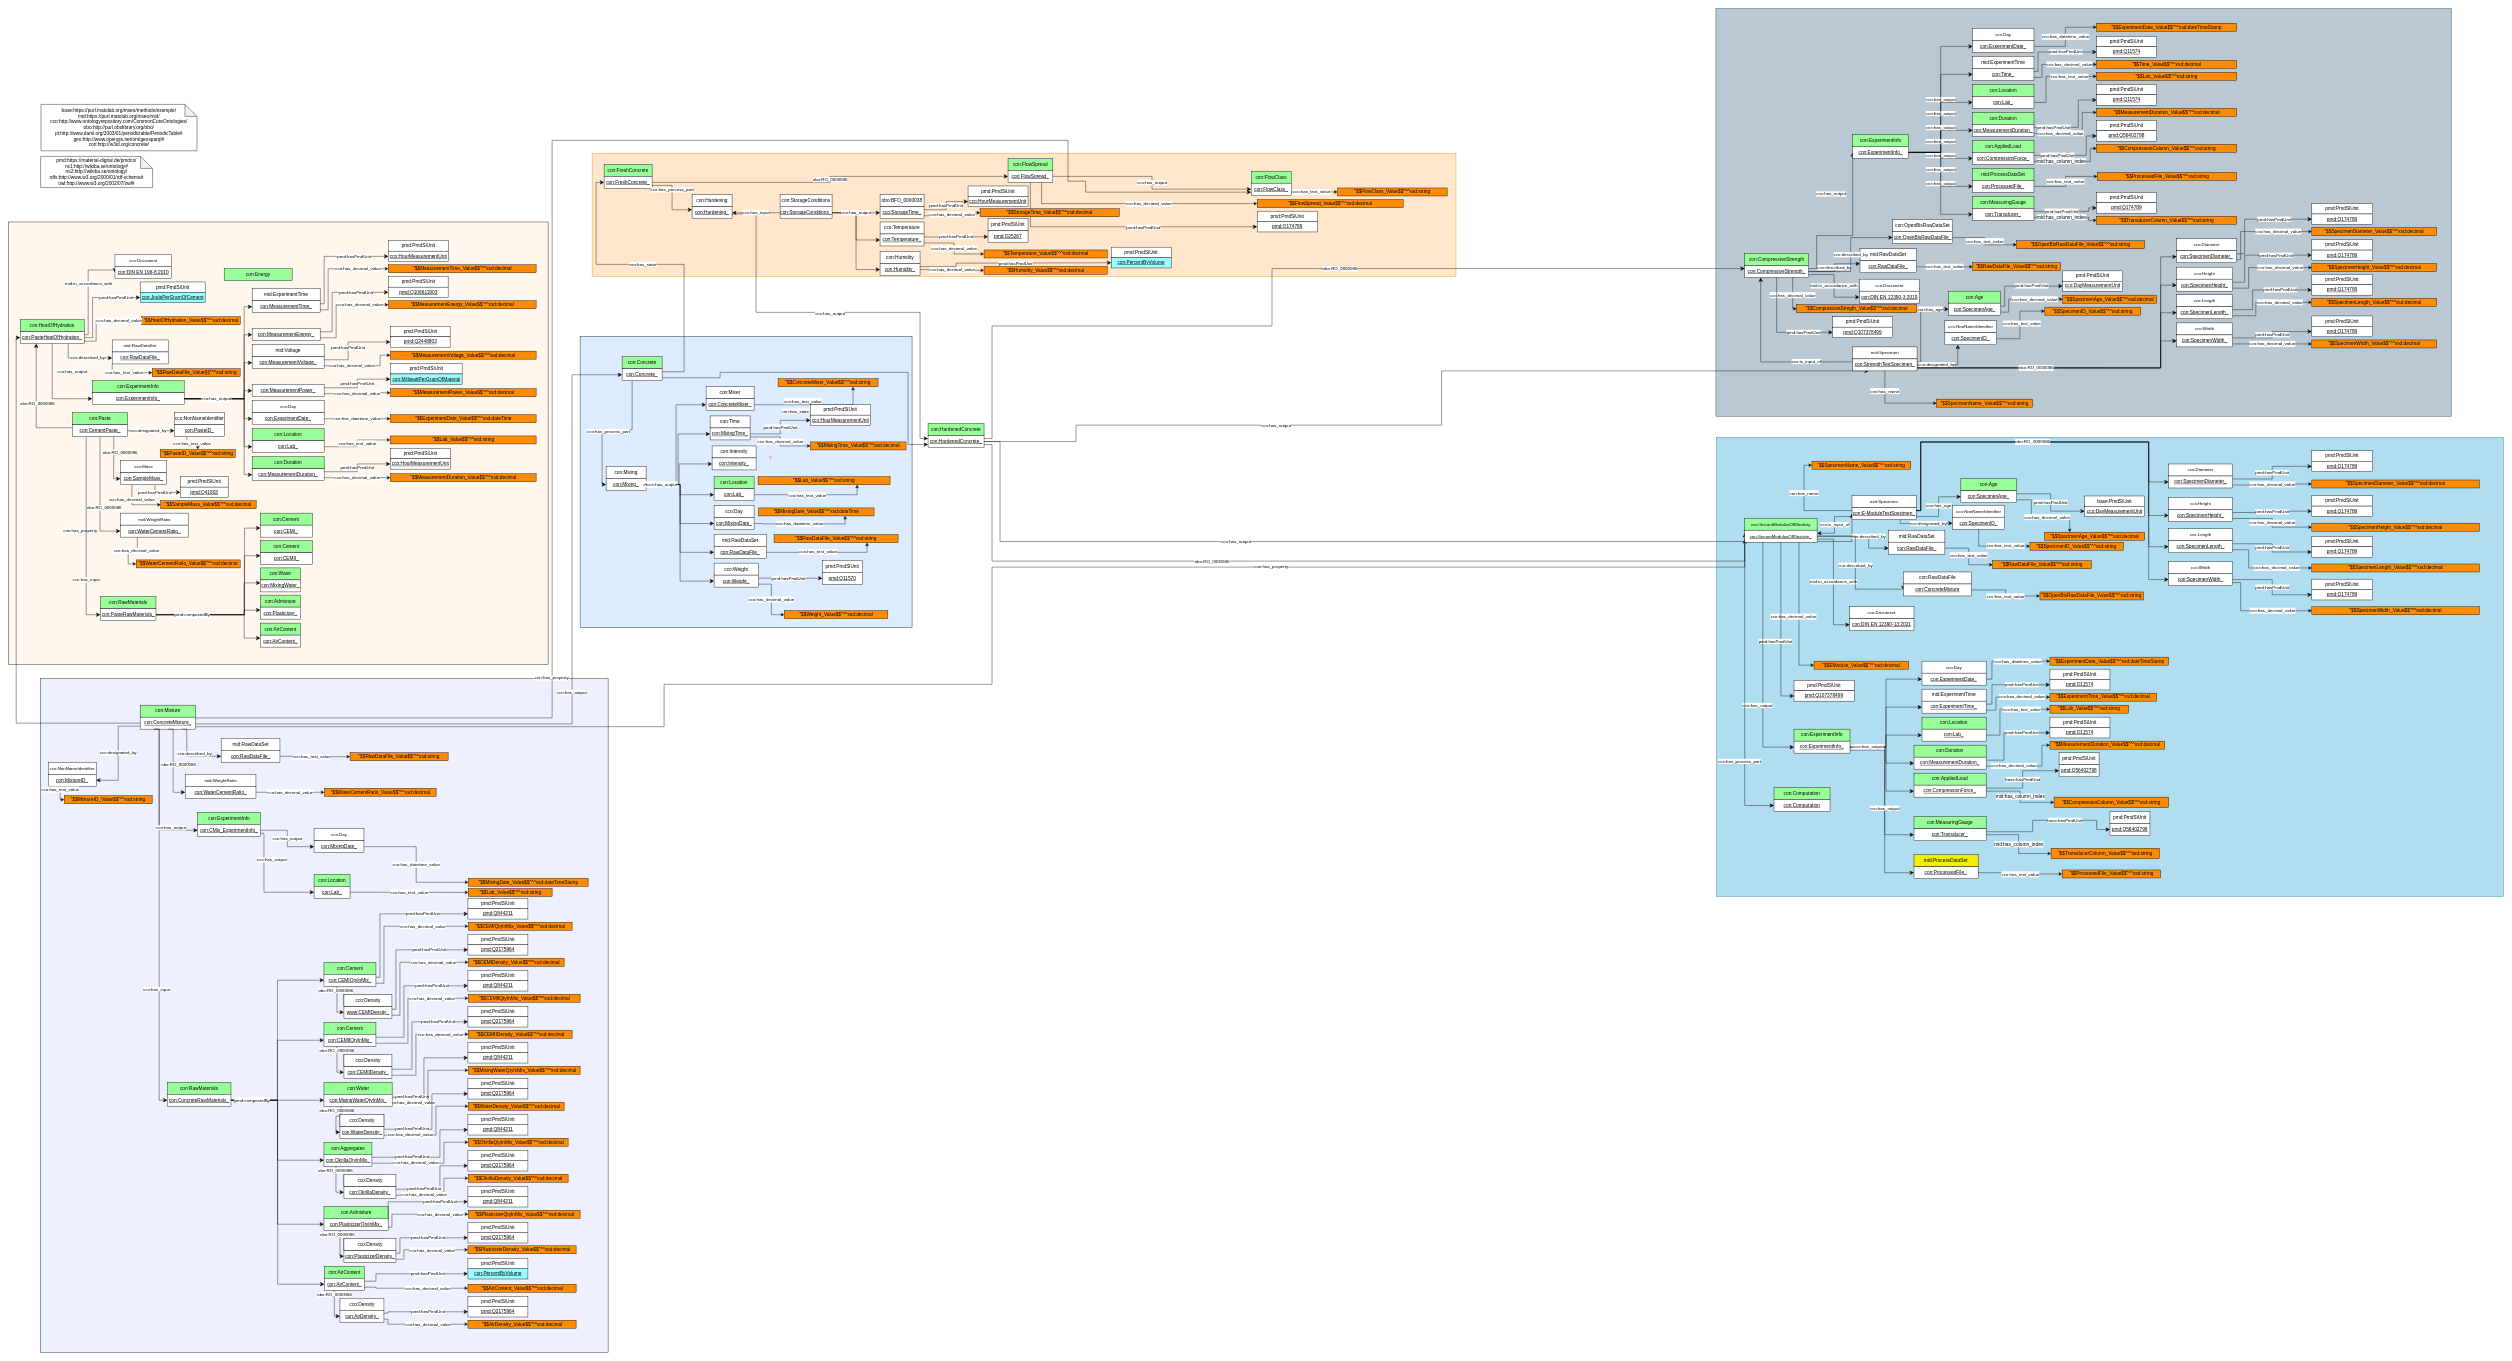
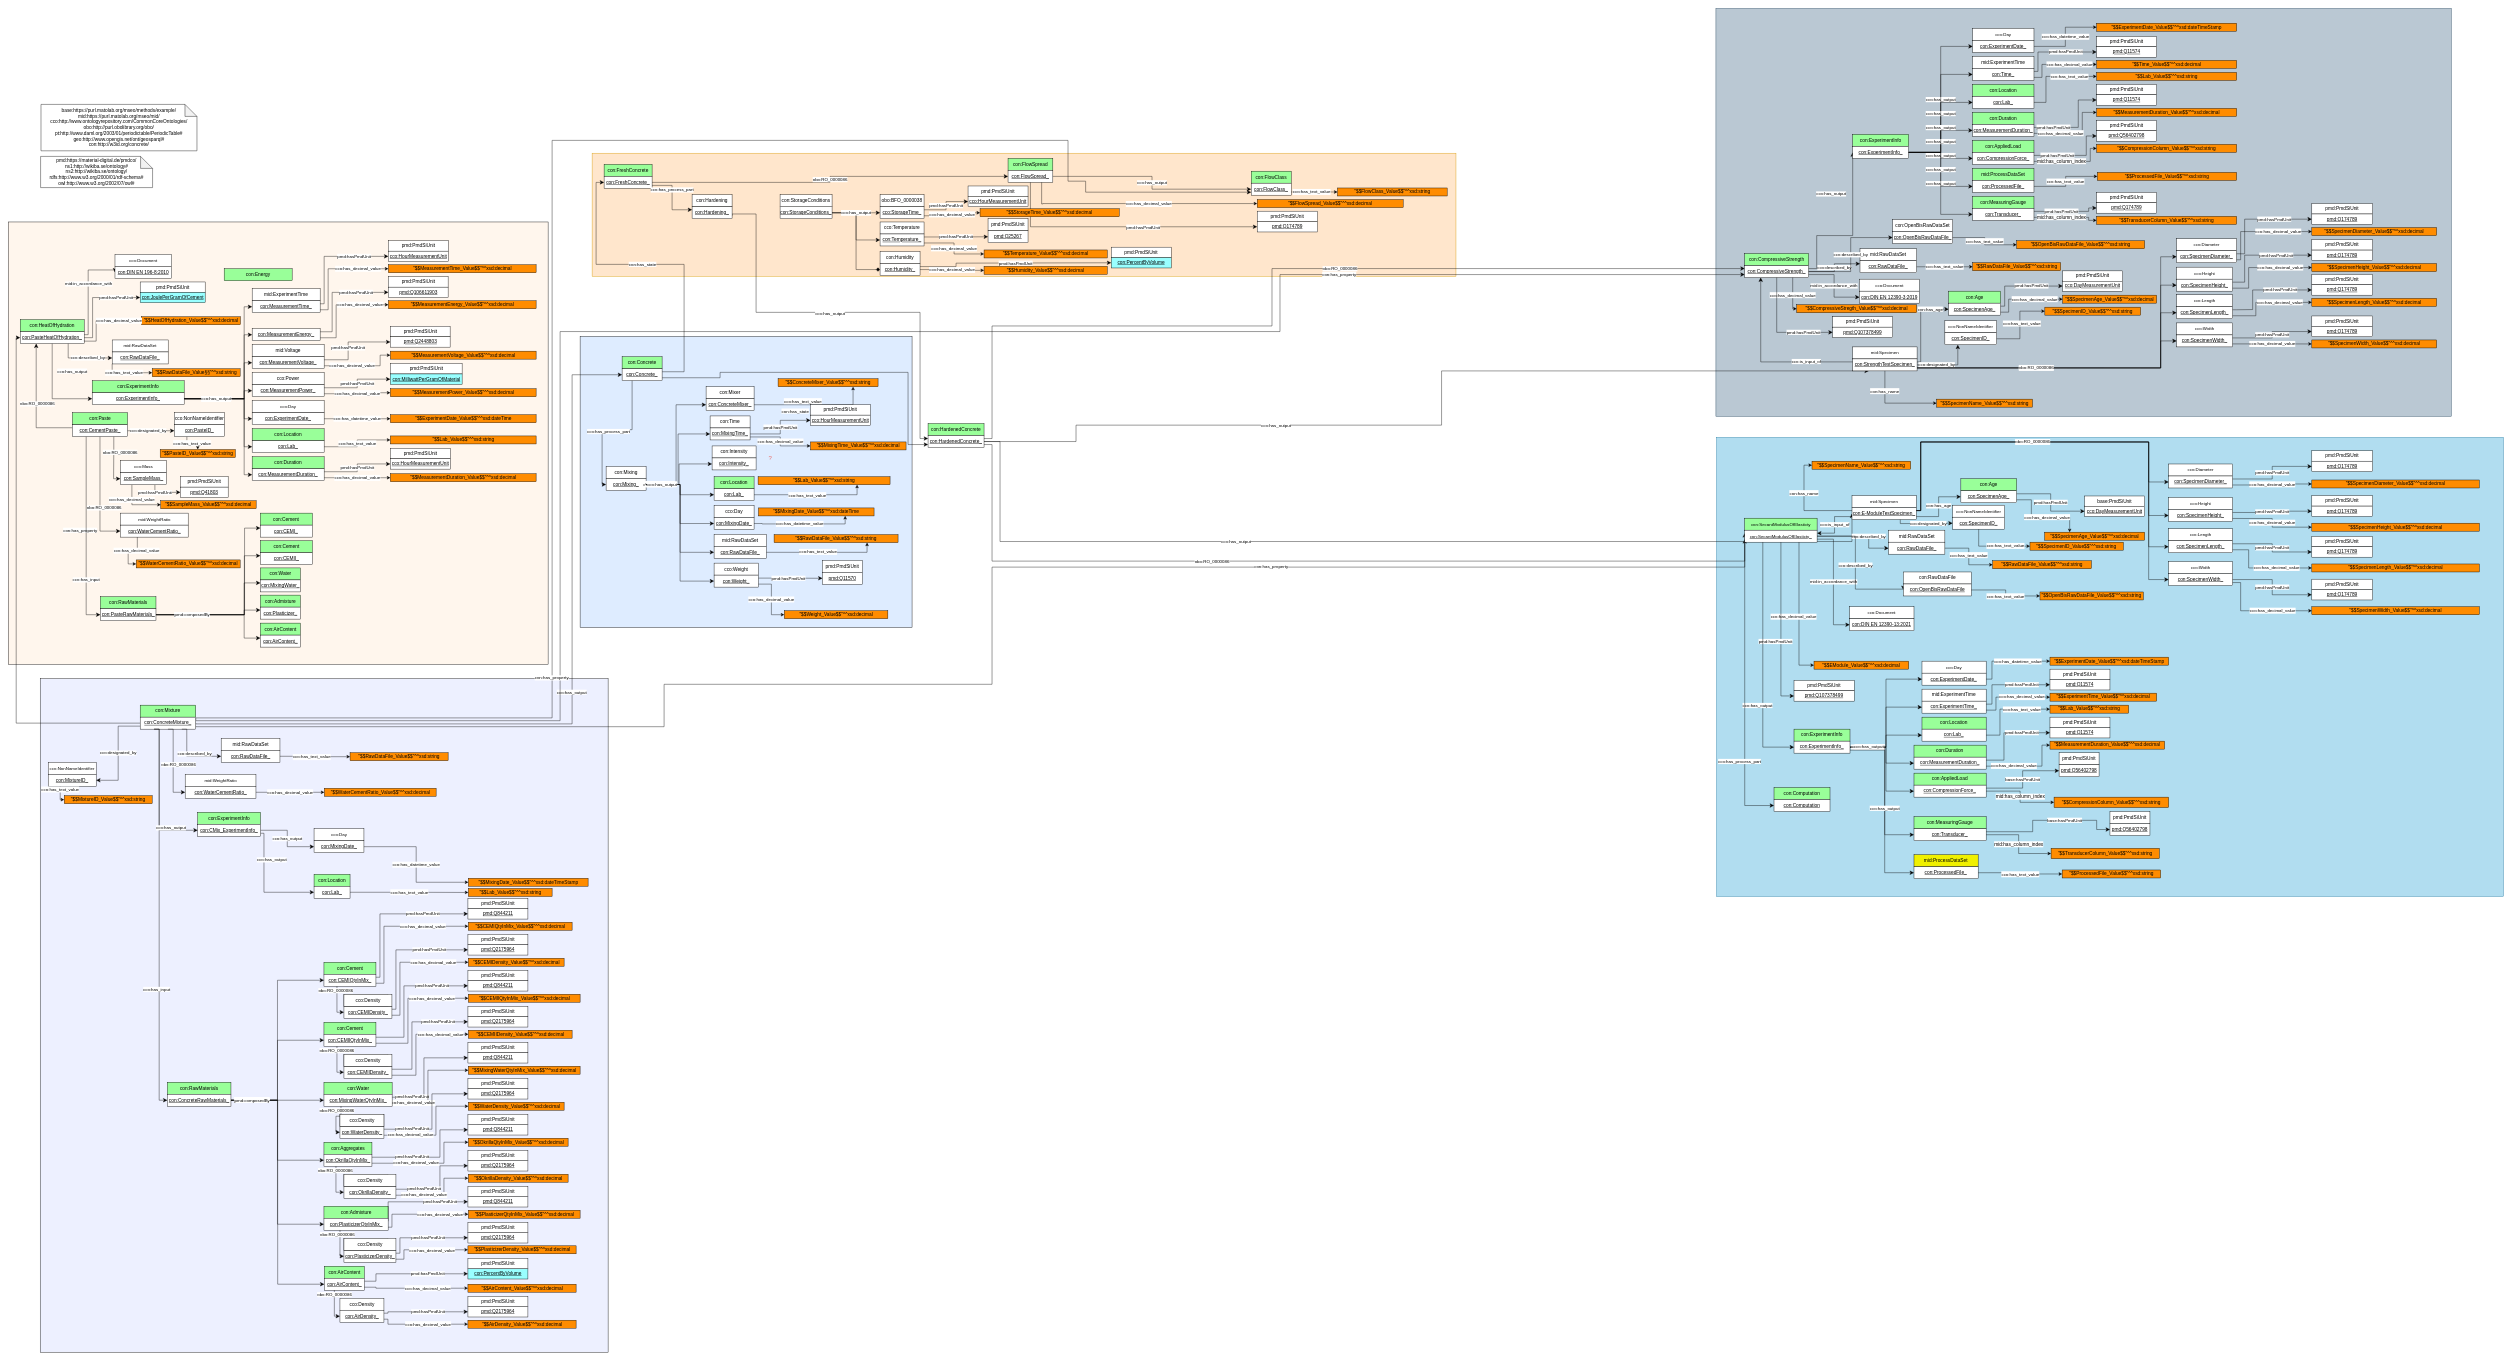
(769, 213) -> none
(875, 269) -> (875, 269)
none -> (1339, 274)
none -> (288, 379)
(1938, 590) -> (1938, 590)
(368, 1012) -> (368, 1012)
